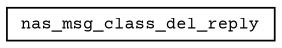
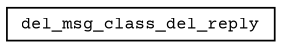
(141, 24) -> (141, 24)
